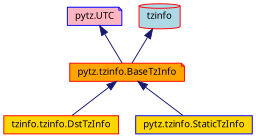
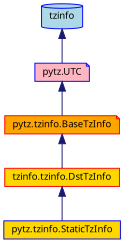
(160, 16) -> (62, 16)
(140, 50) -> (62, 51)
(164, 101) -> (62, 209)
